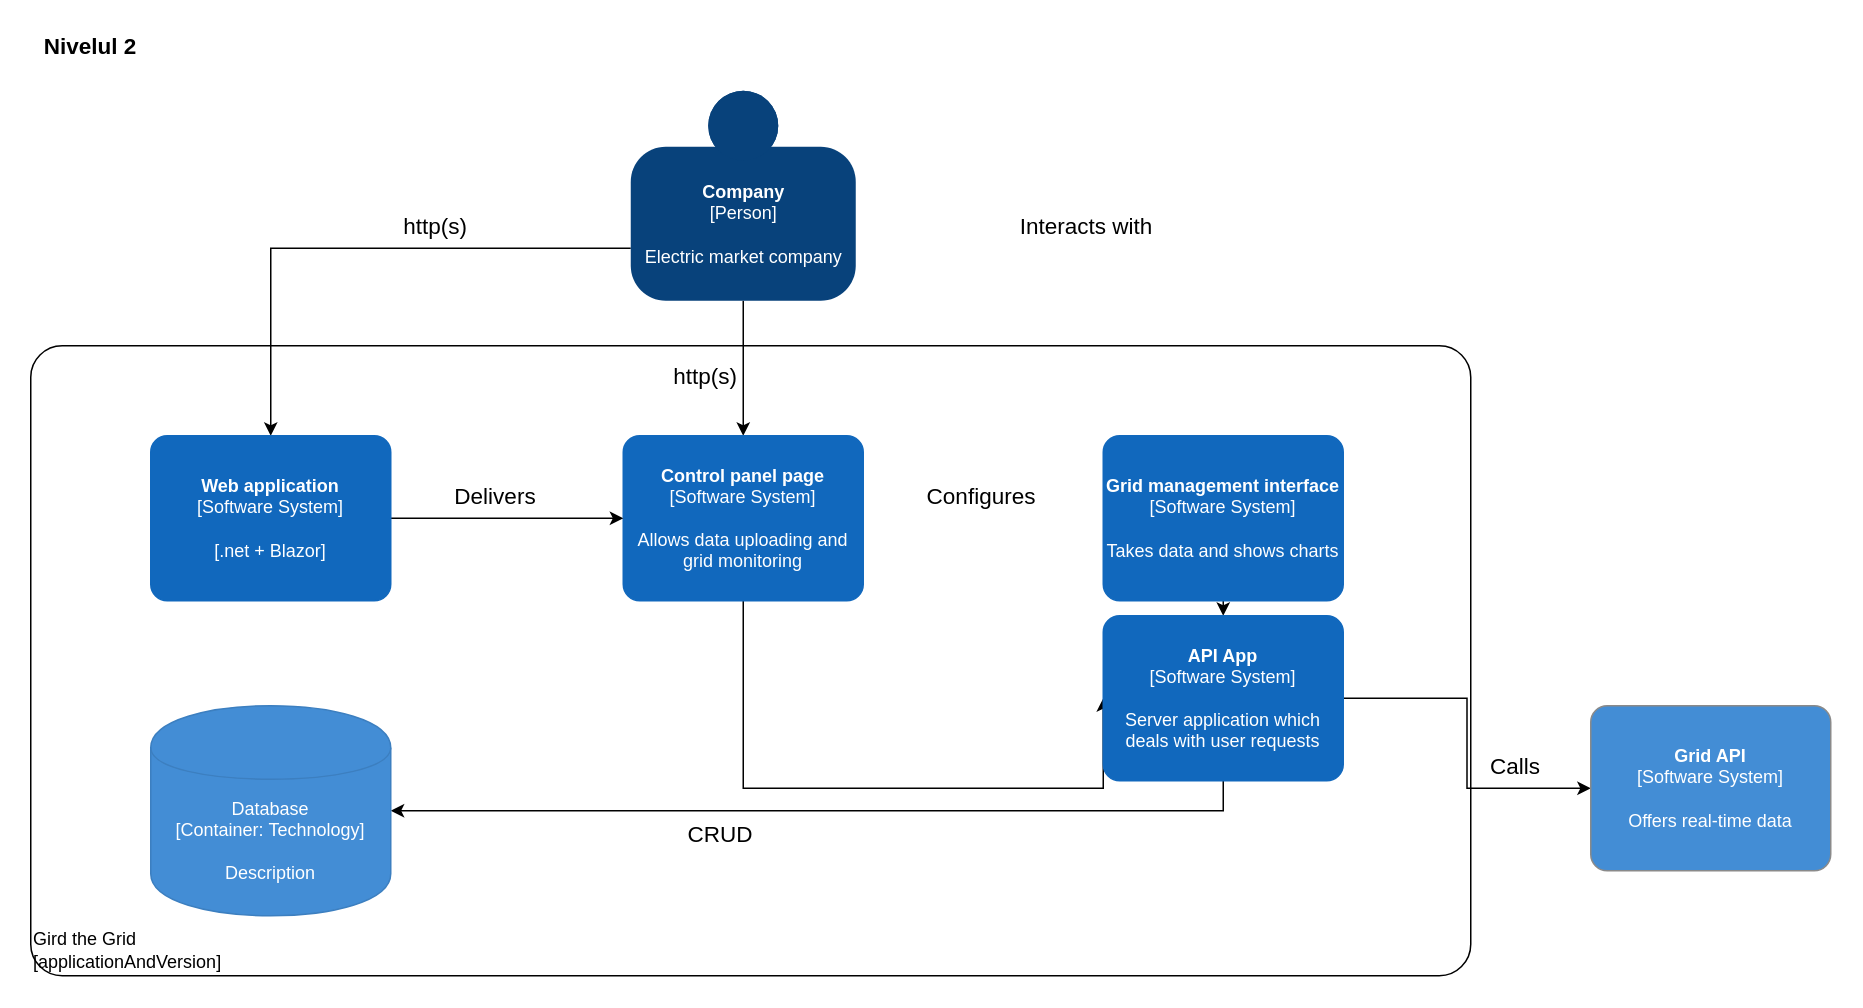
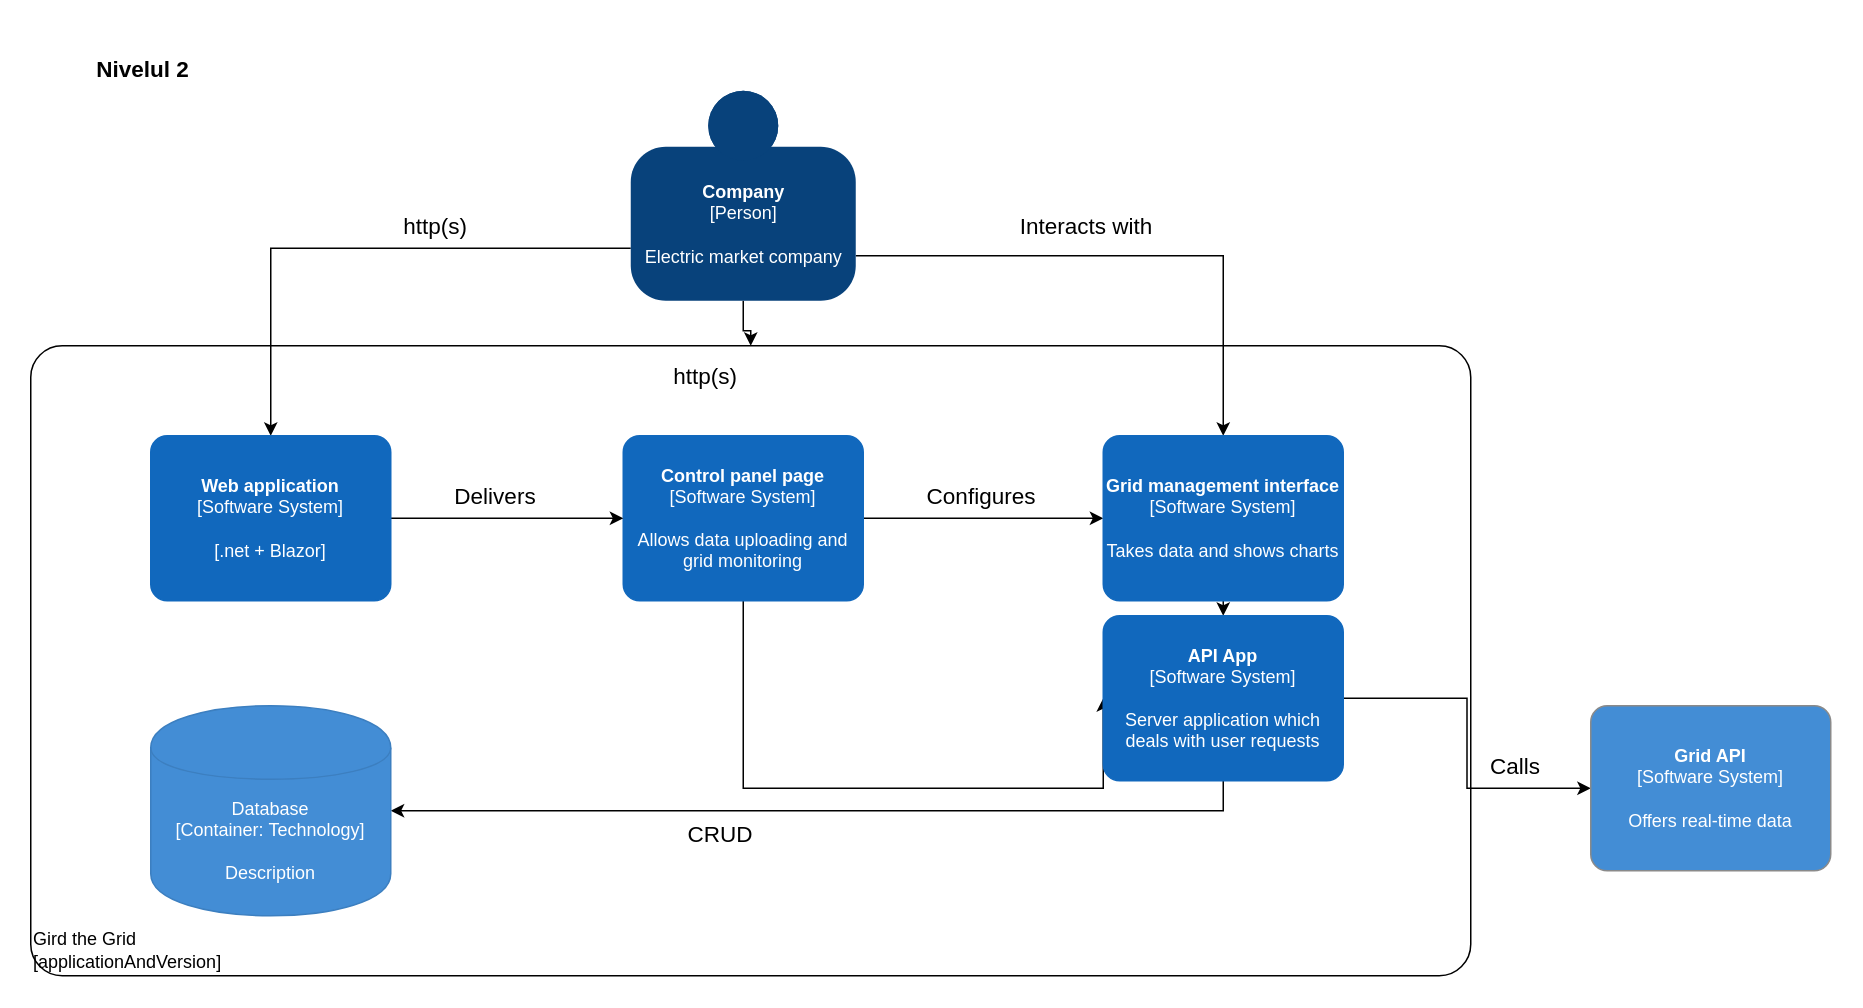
(91, 46) -> (143, 68)
none -> (1124, 256)
(743, 377) -> (748, 331)
none -> (978, 518)
